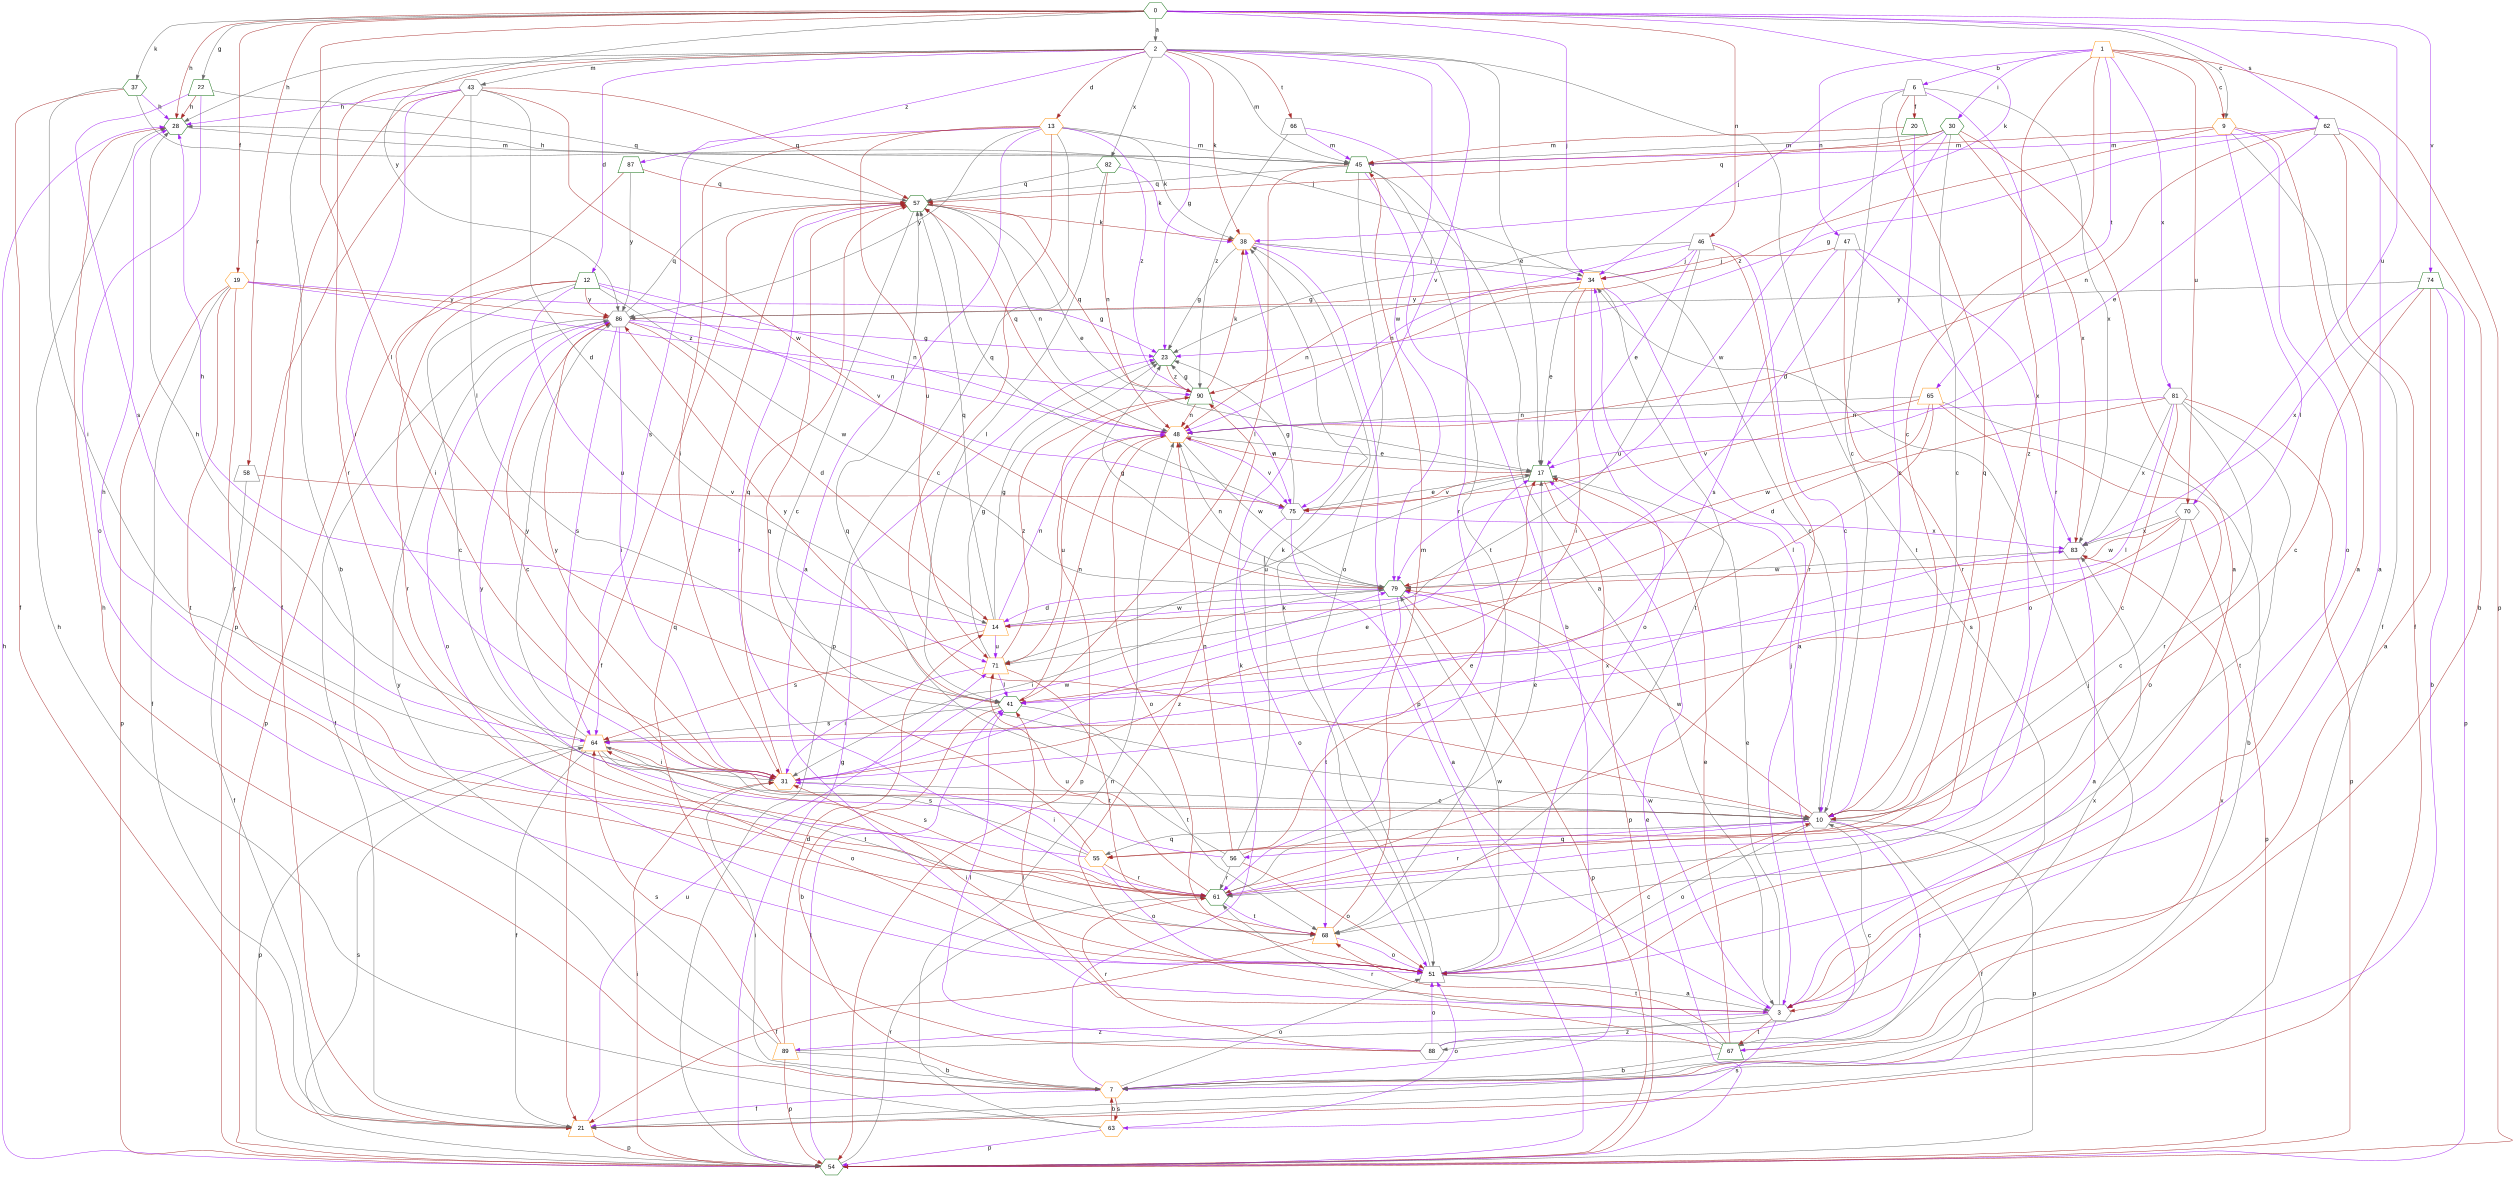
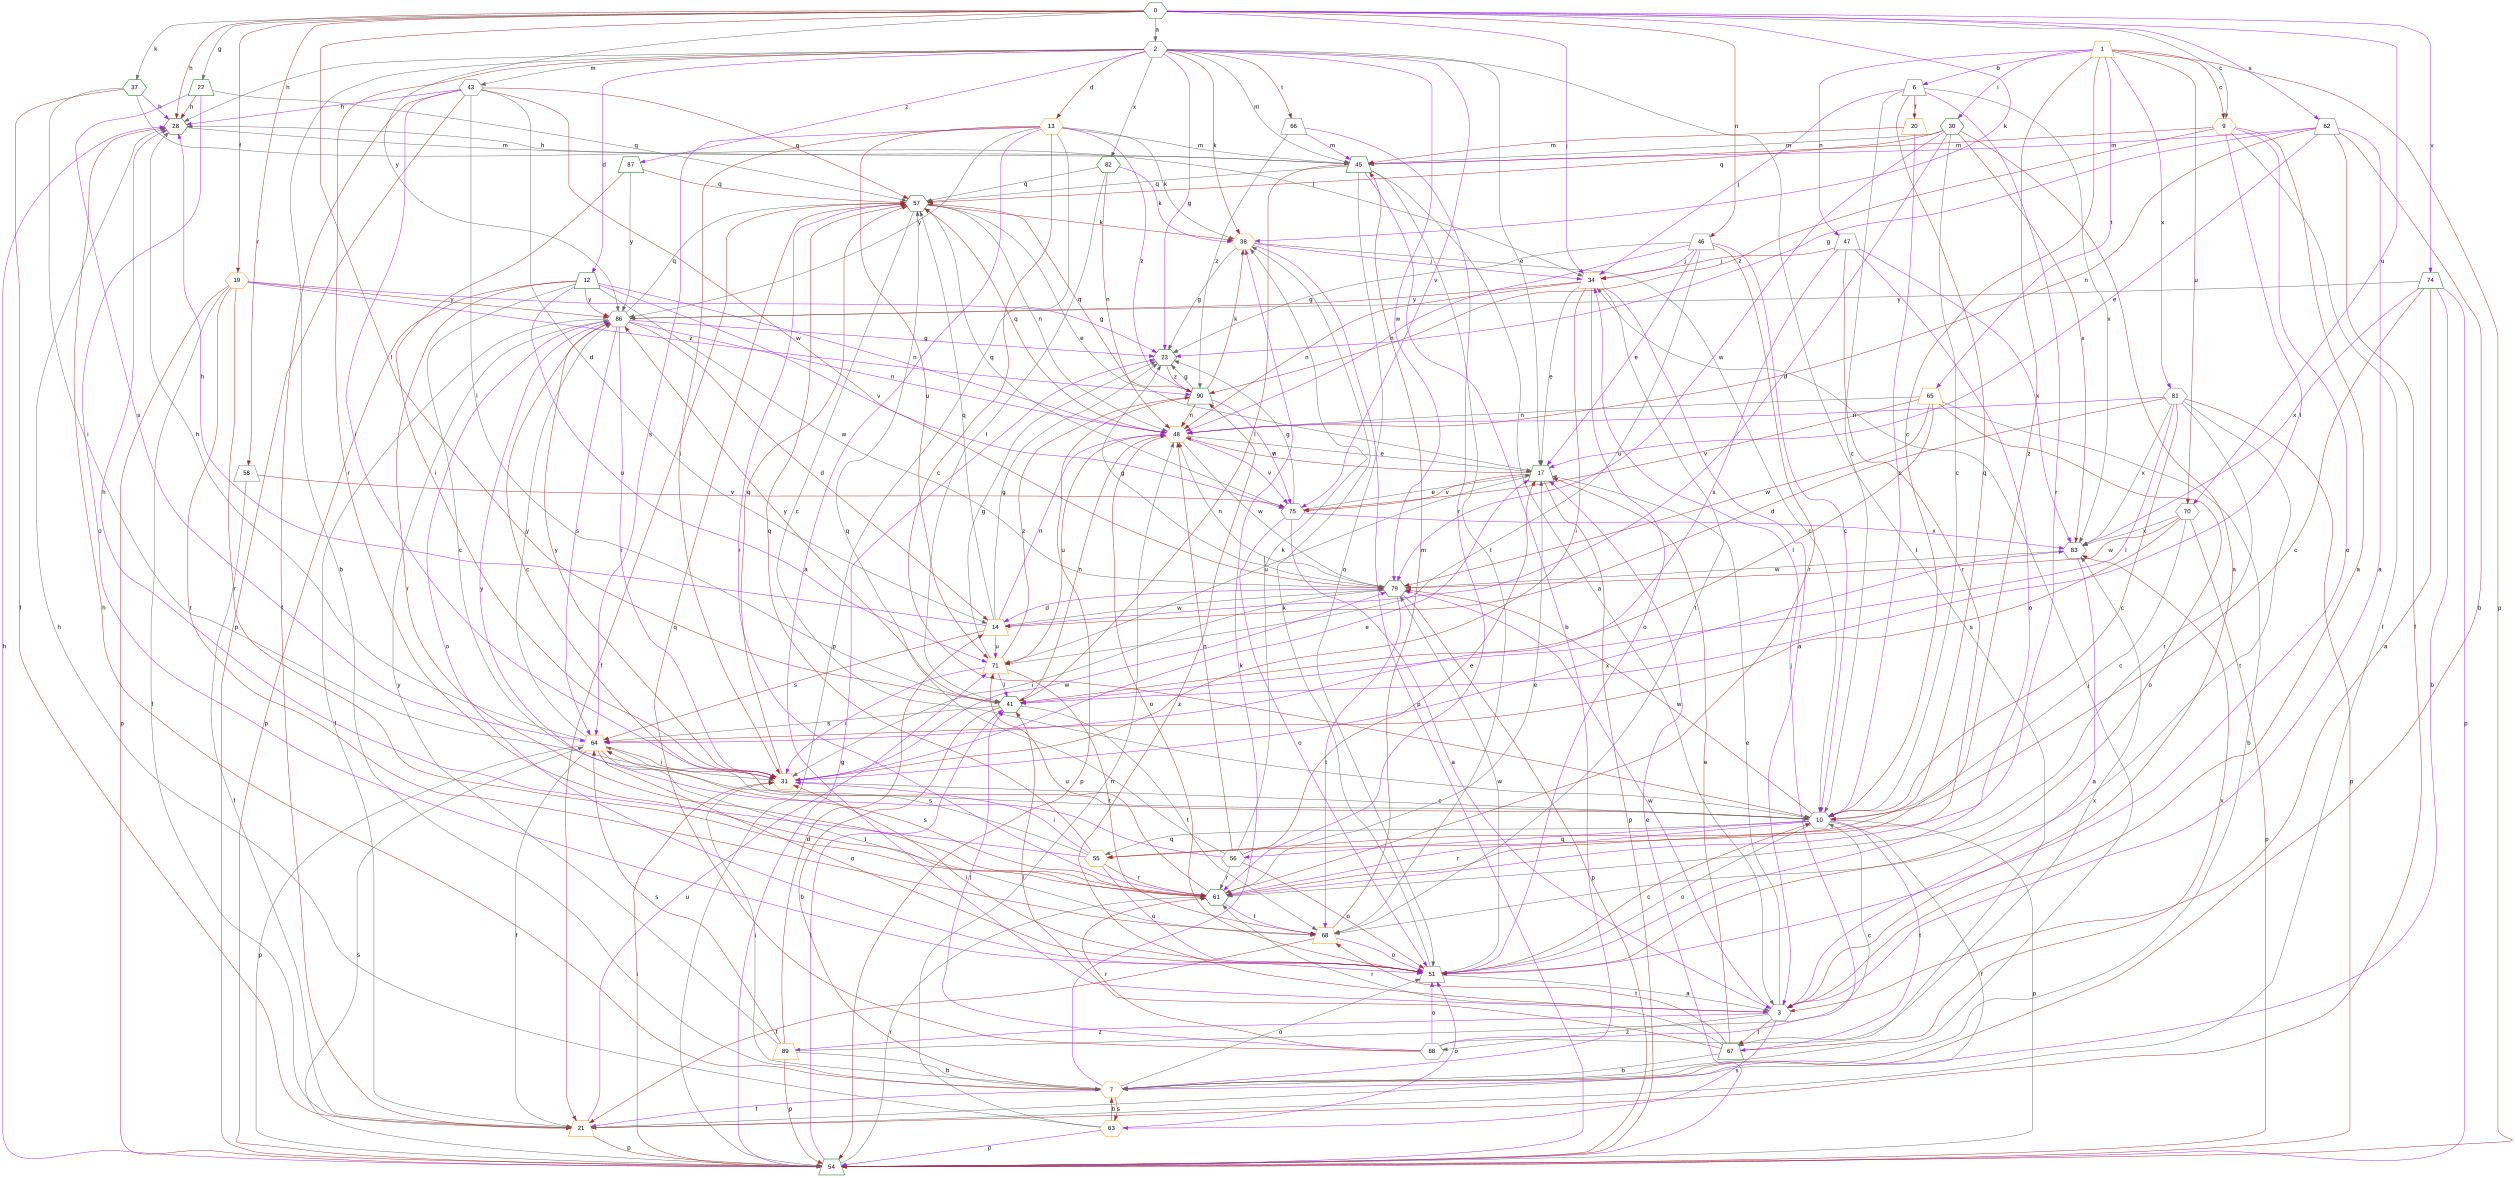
(1914, 126) -> (1914, 126)
(832, 1167) -> (832, 1167)
